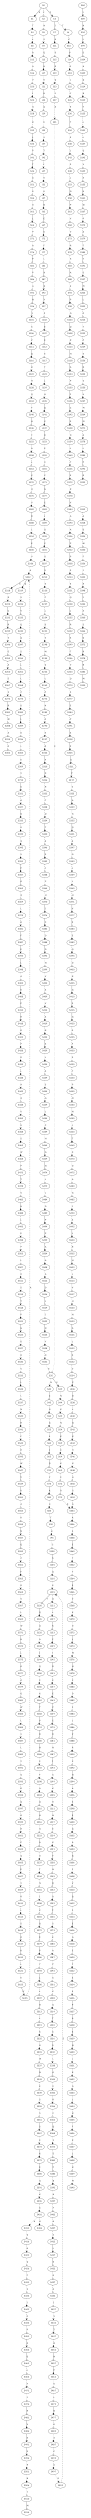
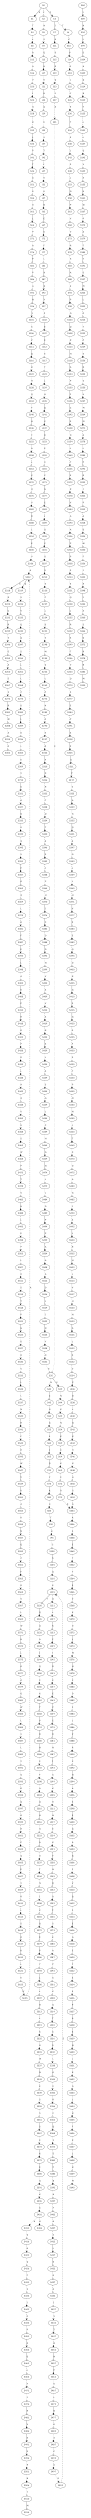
none -> (83, 496)
